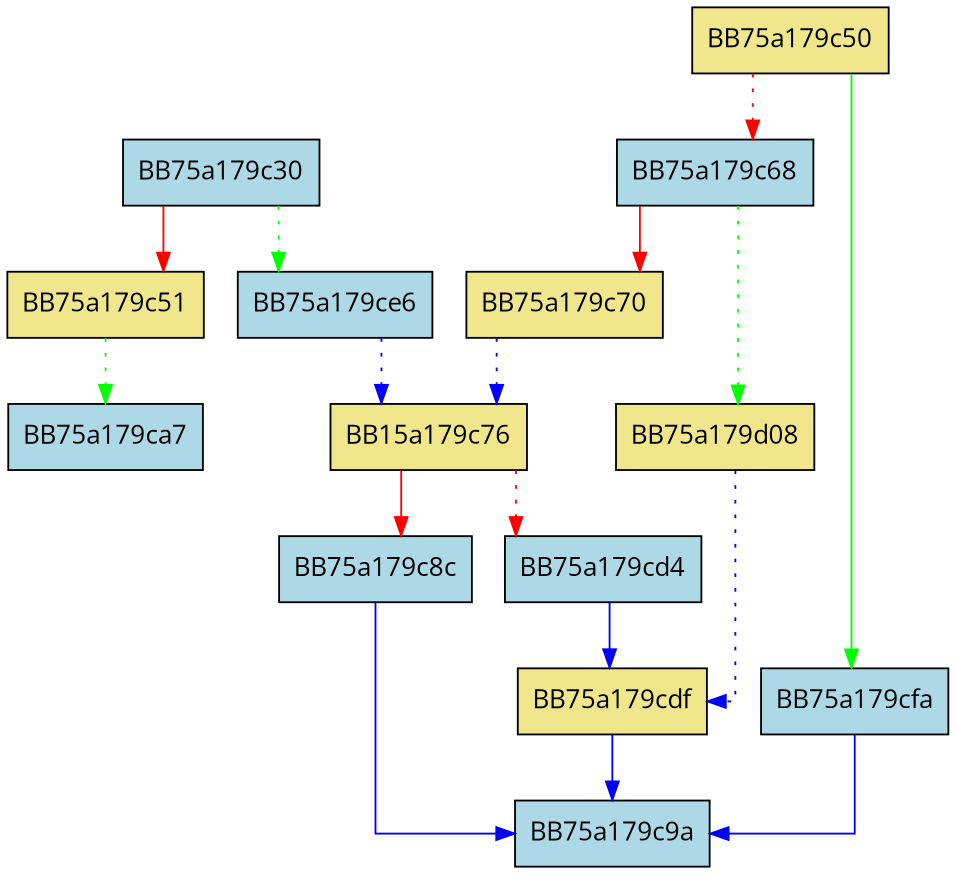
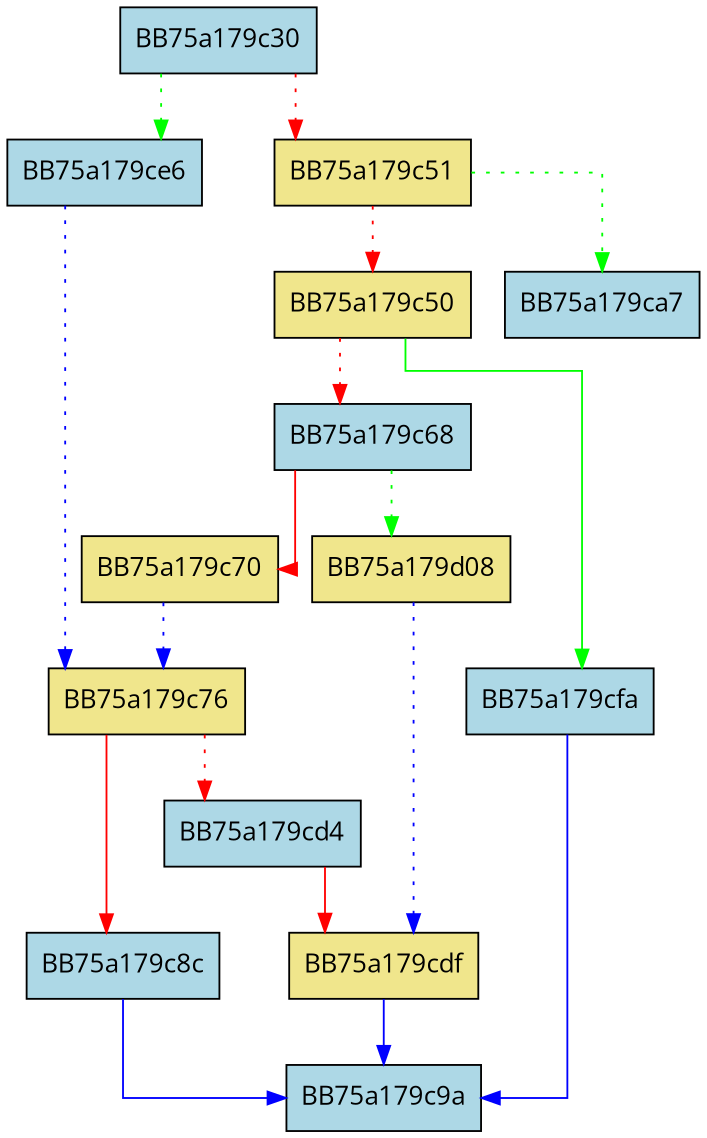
(163, 229) -> (296, 97)
none -> (373, 229)
(429, 437) -> (147, 701)
(610, 626) -> (325, 890)
